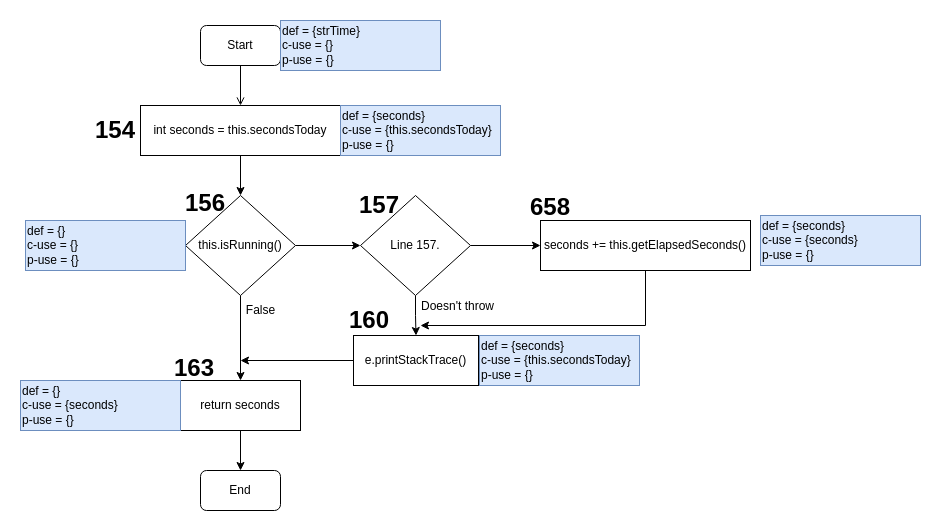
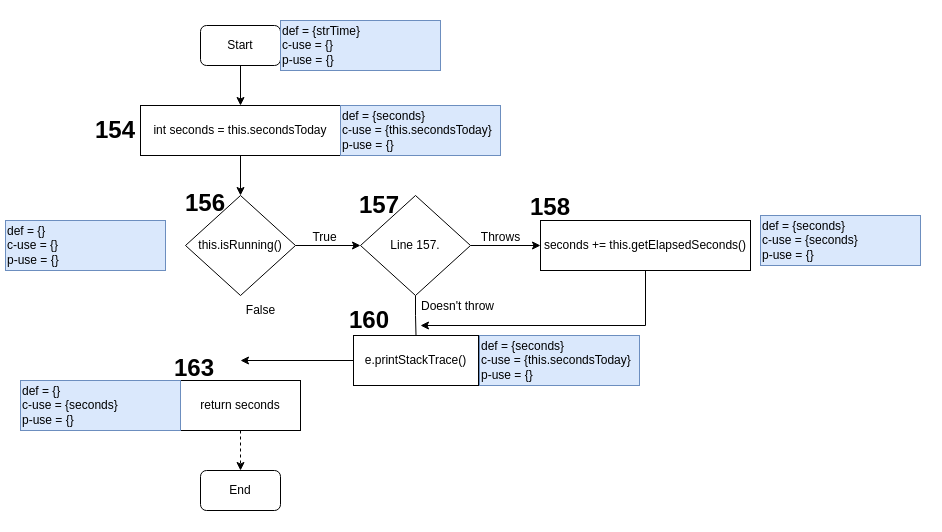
(241, 99) -> (241, 97)
(551, 208) -> (551, 208)
none -> (325, 234)
none -> (501, 234)
(106, 246) -> (86, 246)
(416, 327) -> (416, 330)
(241, 335) -> none
(241, 447) -> (241, 447)
